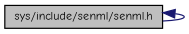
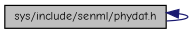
(84, 17) -> (85, 17)
